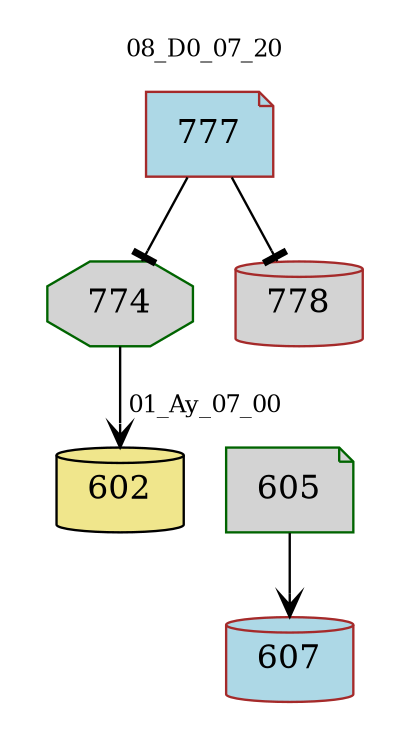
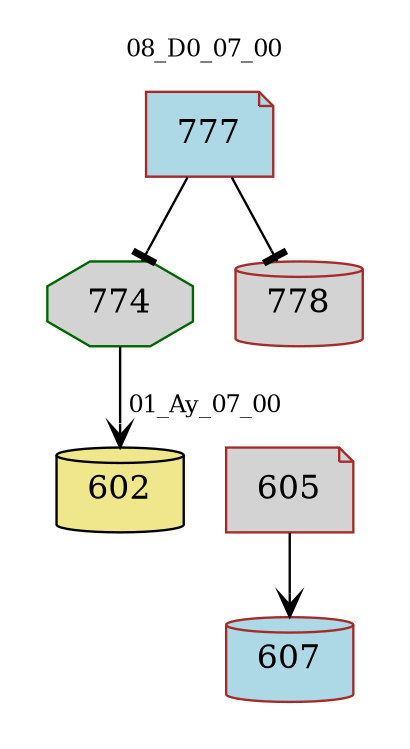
(205, 51) -> (205, 51)
(290, 490) -> (290, 490)
